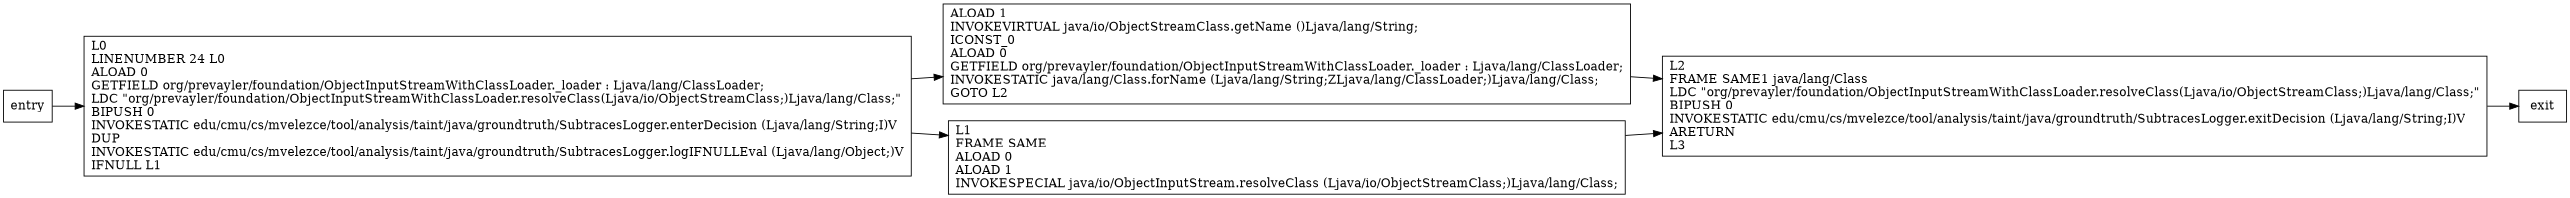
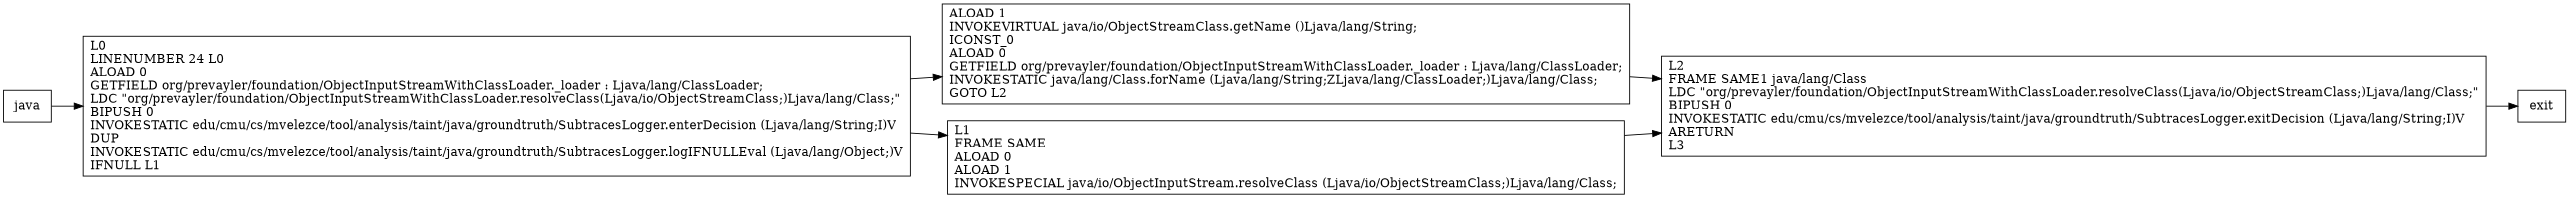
(28, 106) -> (27, 106)
